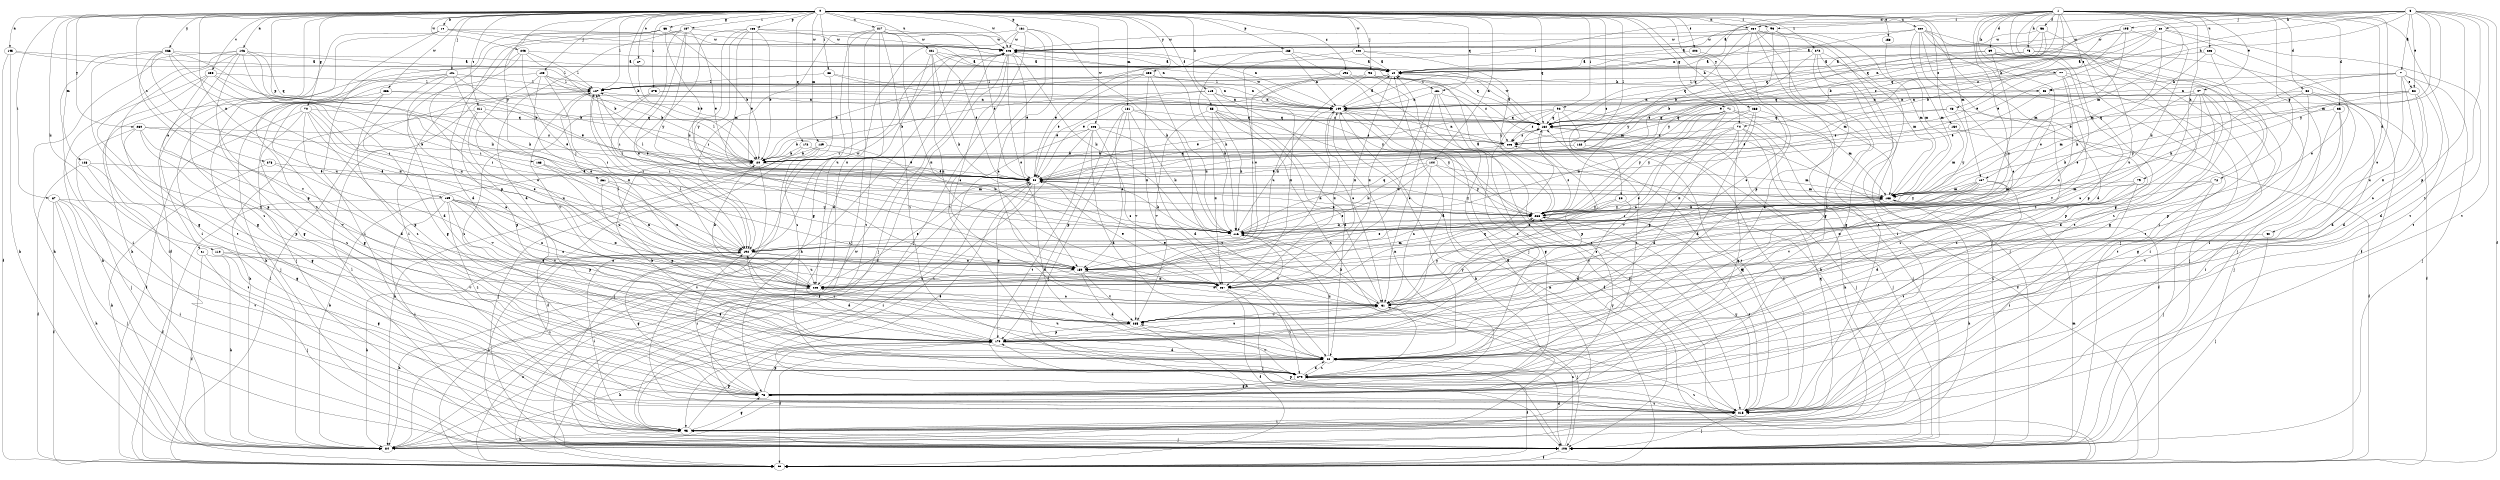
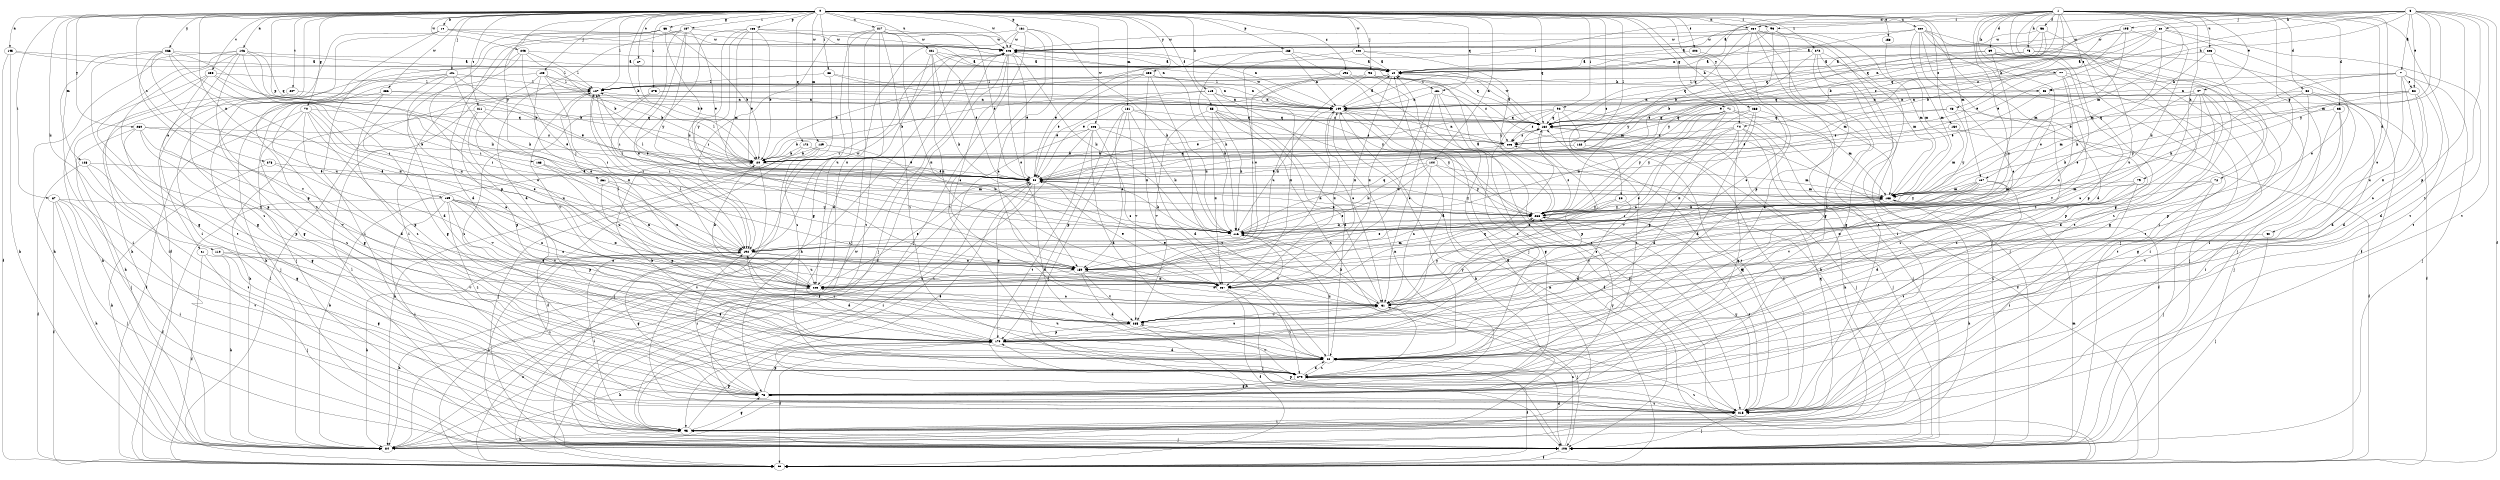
none -> (292, 91)
